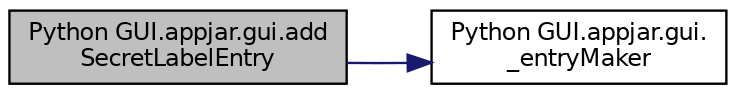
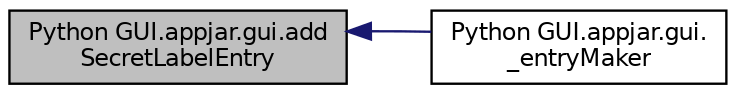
(377, 63) -> (401, 31)
